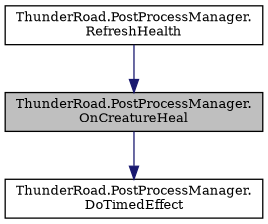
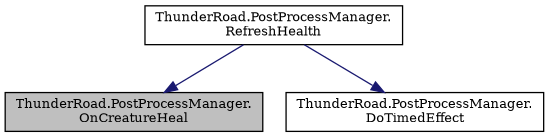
(134, 149) -> (339, 65)
